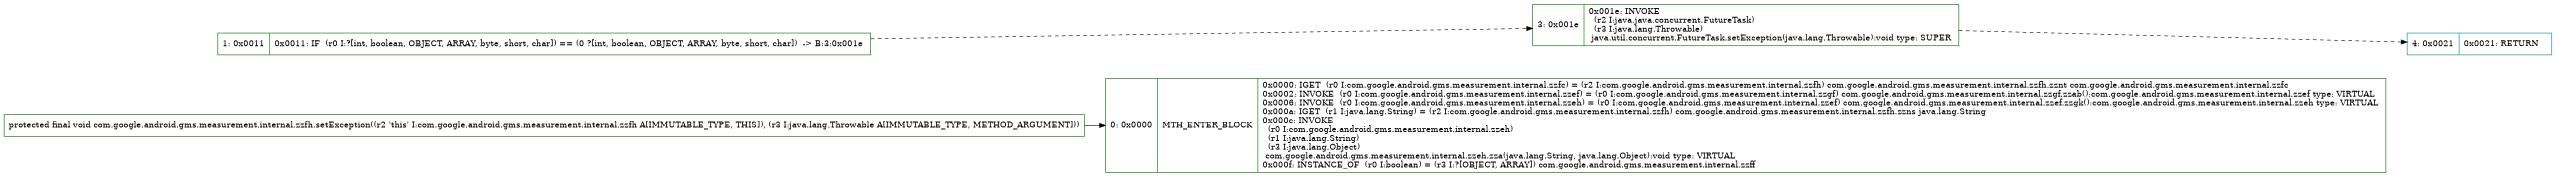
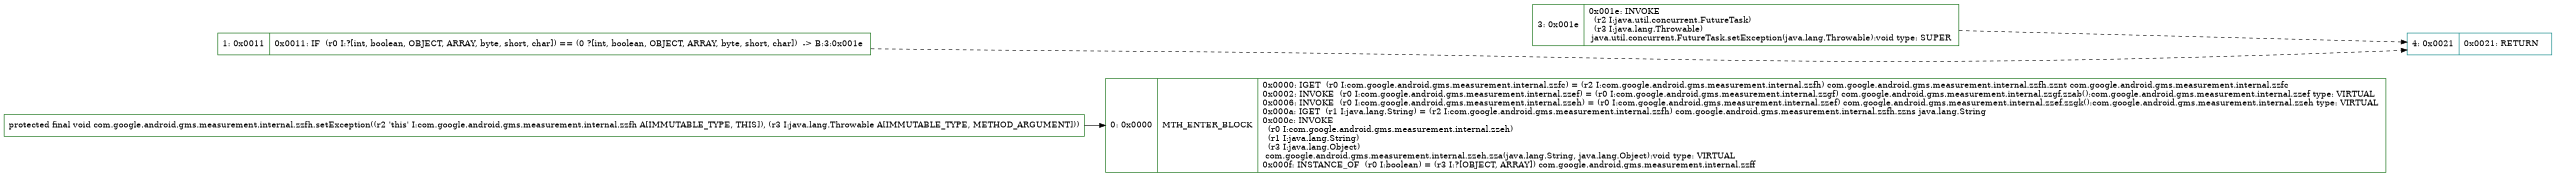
(1672, 20) -> (1670, 20)
(1199, 34) -> (1636, 59)
